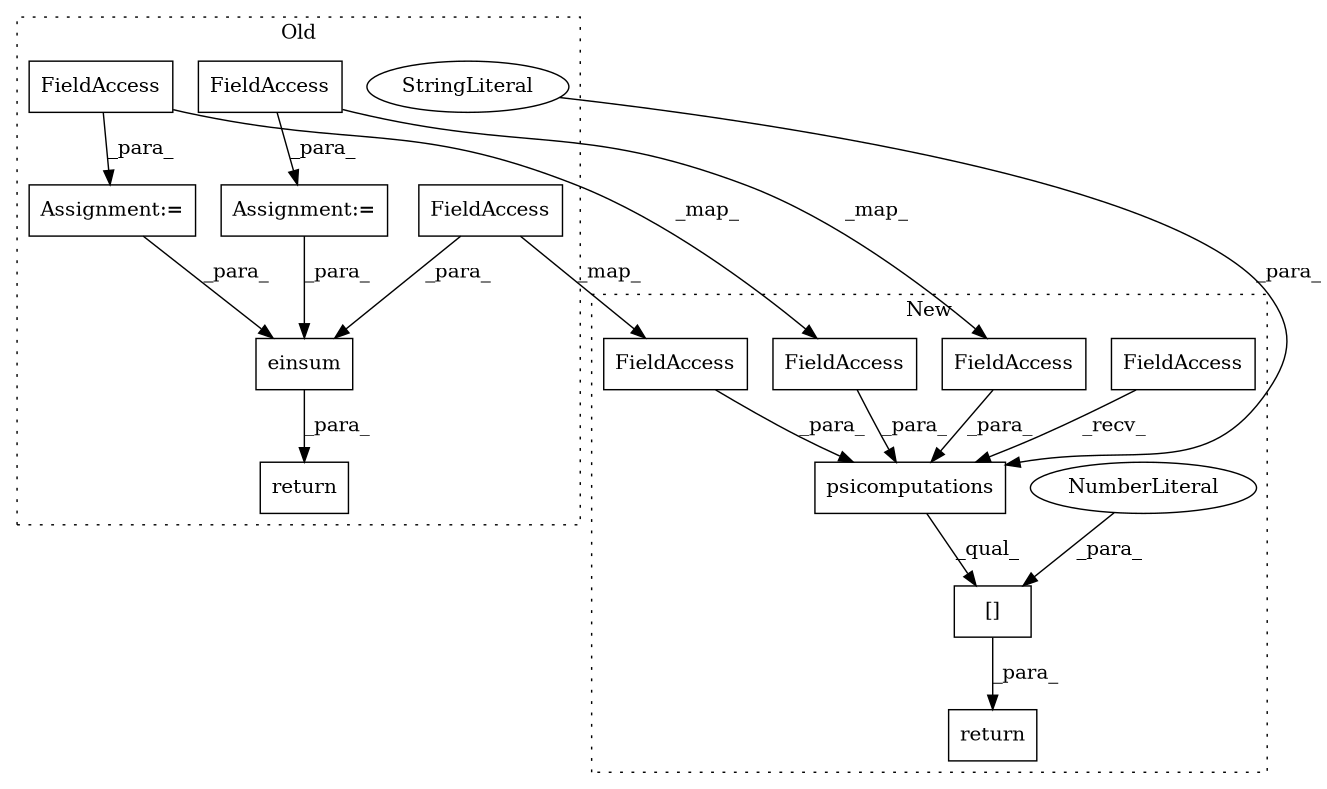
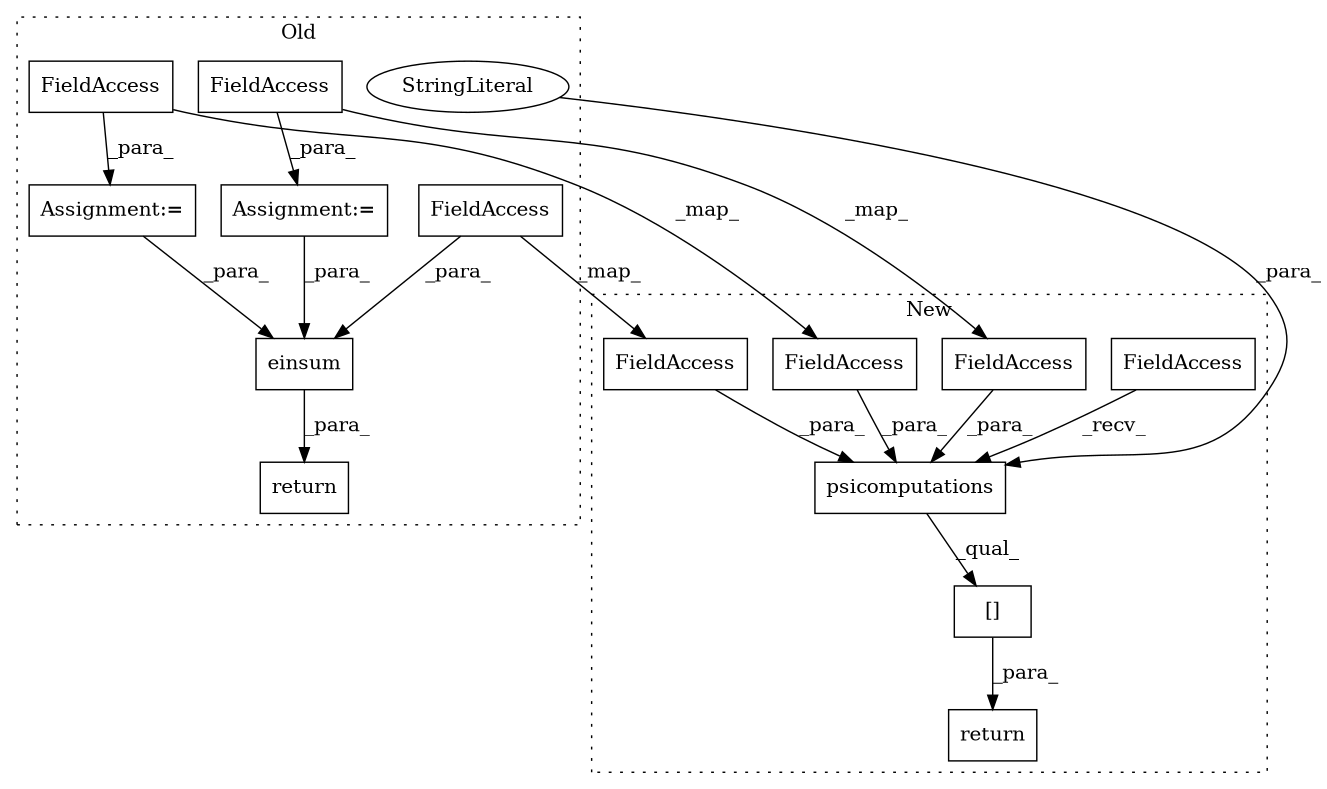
(1143, 488) -> none
